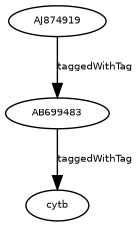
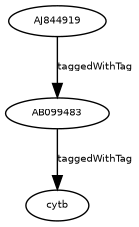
(57, 21) -> (57, 21)
(57, 113) -> (57, 113)
